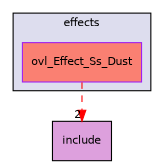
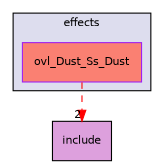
(82, 62) -> (82, 62)
